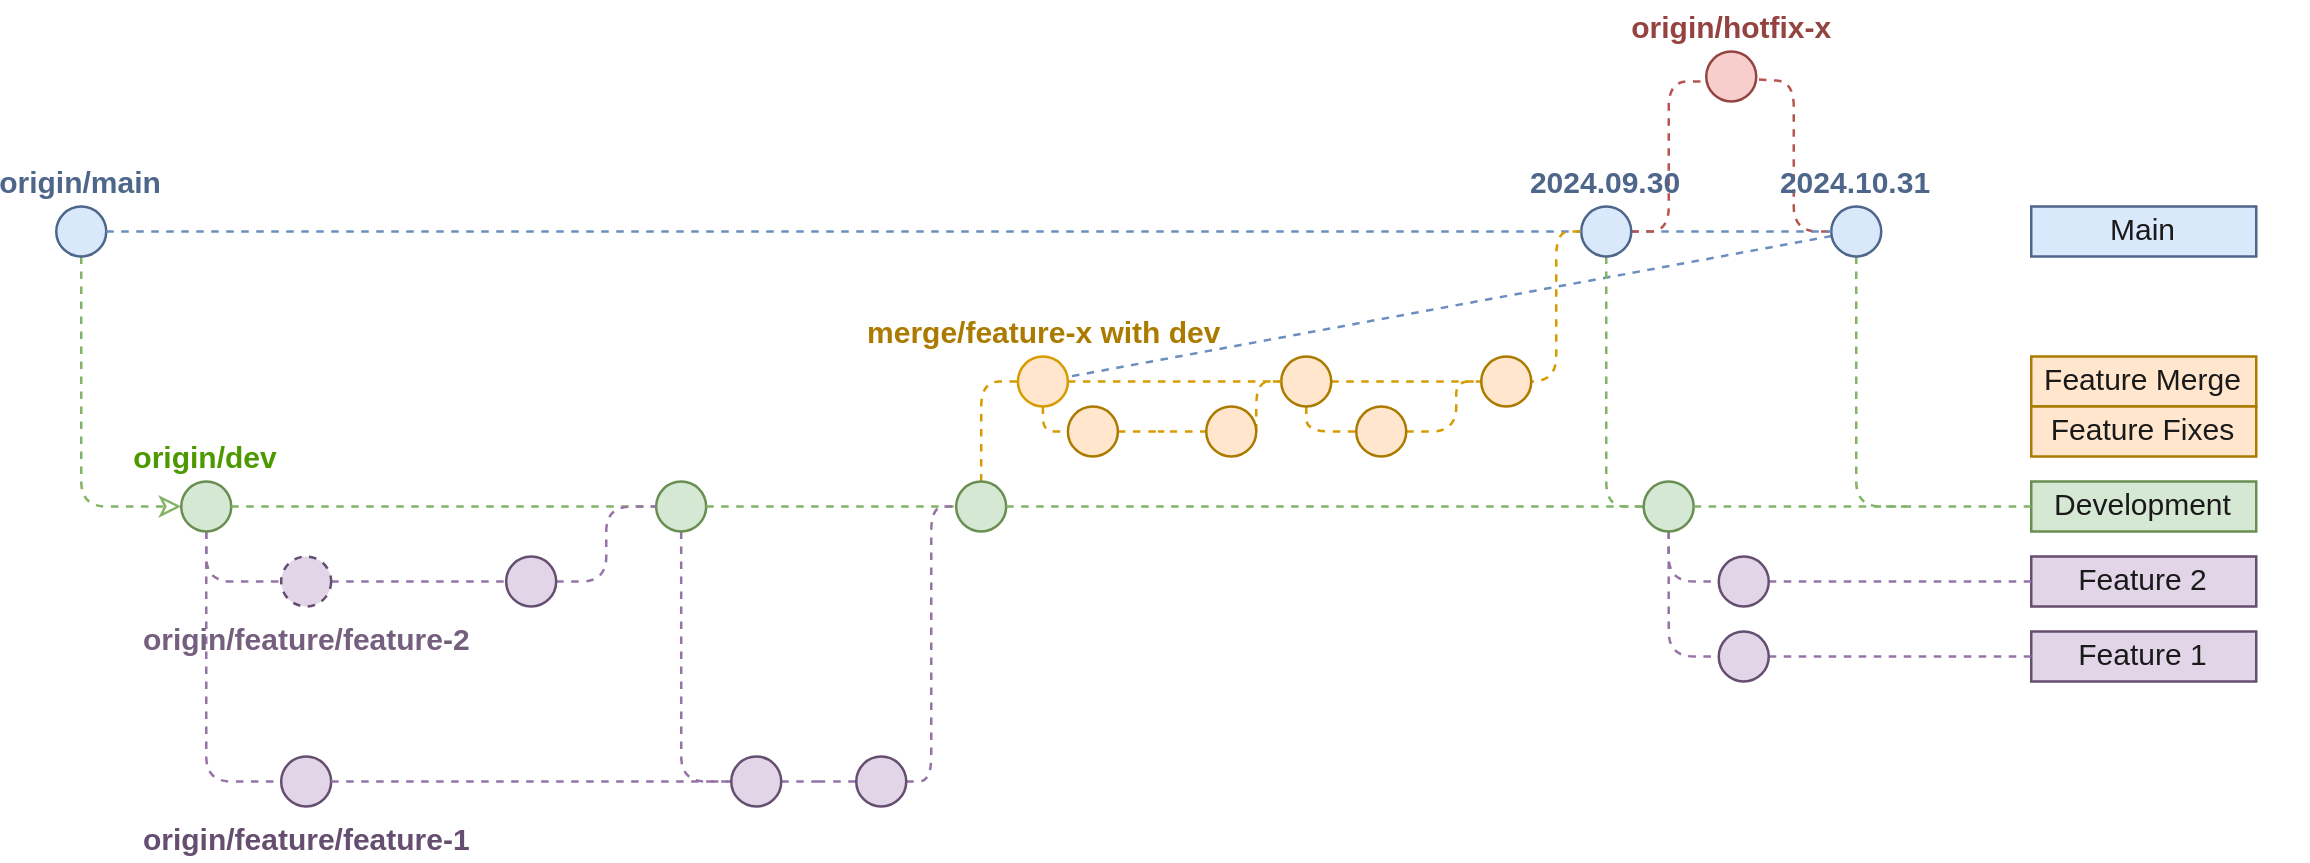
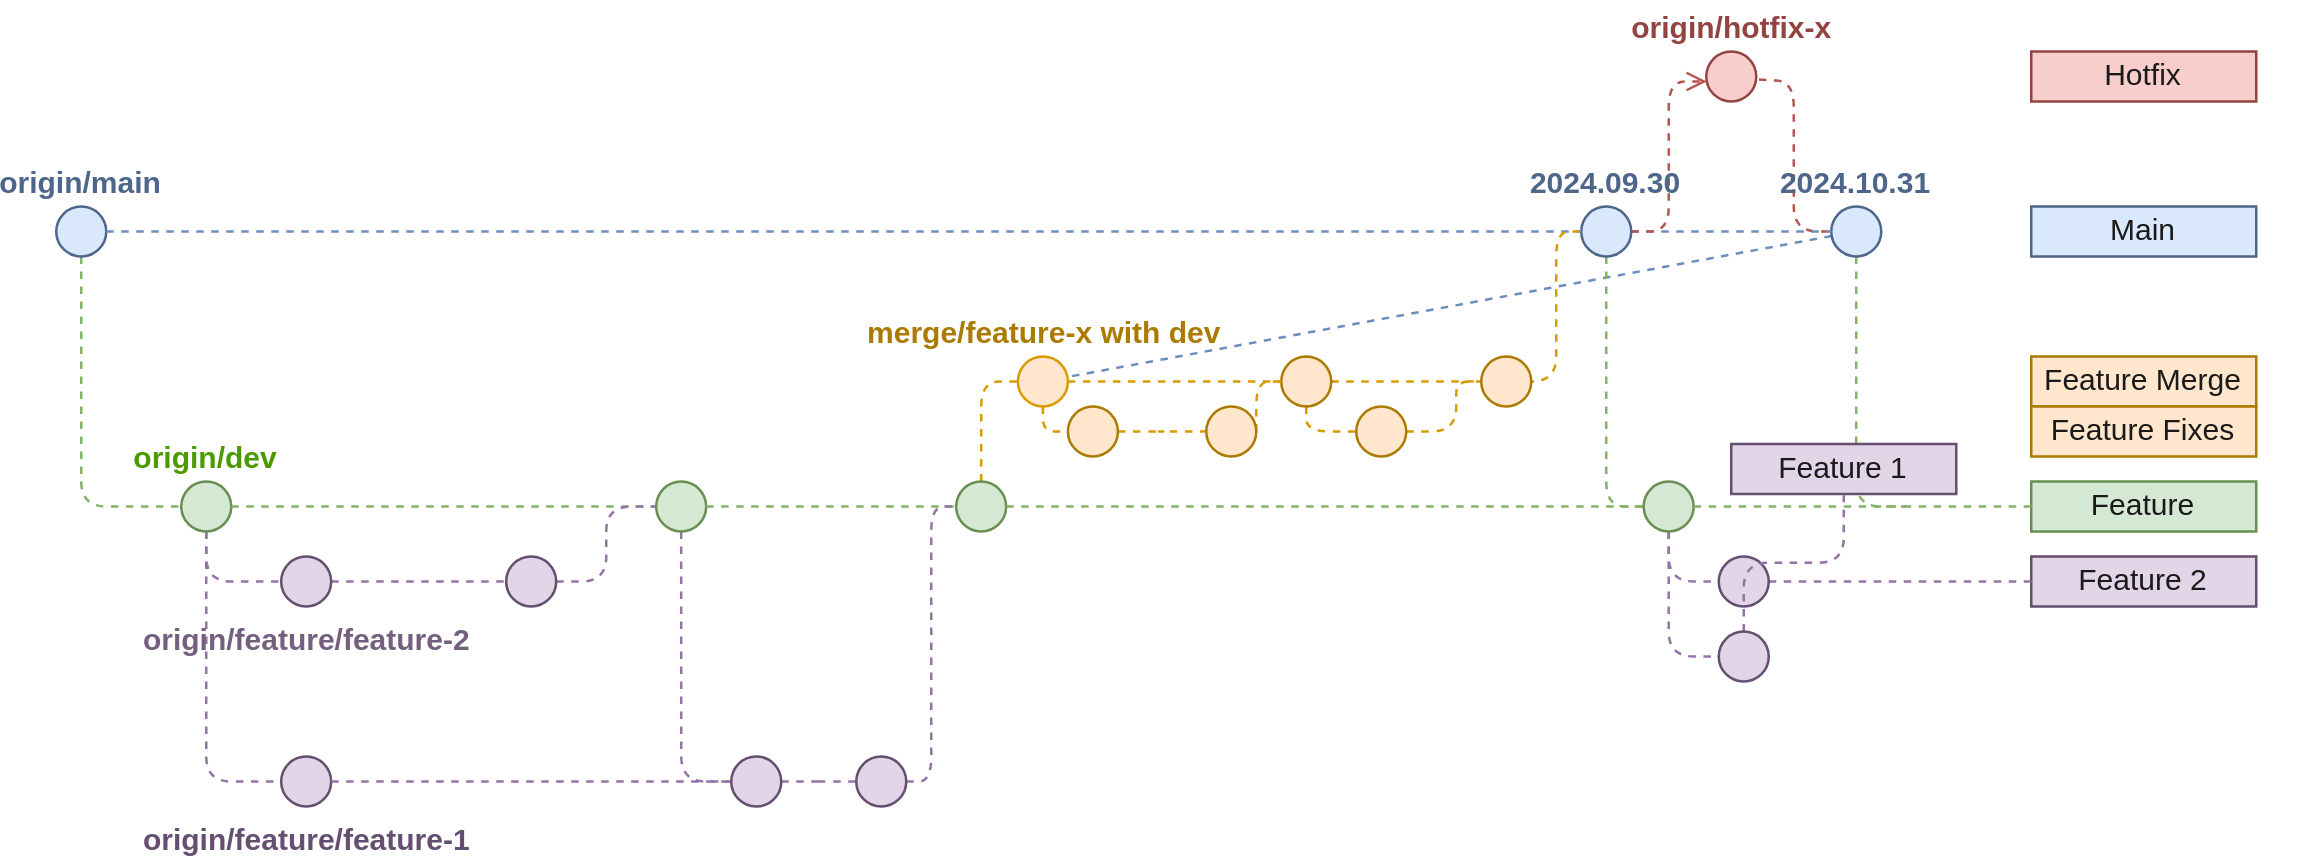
none -> (2144, 76)
(1692, 81) -> (1695, 81)
(163, 506) -> (171, 506)
(2144, 506) -> (2144, 506)
(306, 581) -> (306, 581)
(2144, 656) -> (1844, 469)
